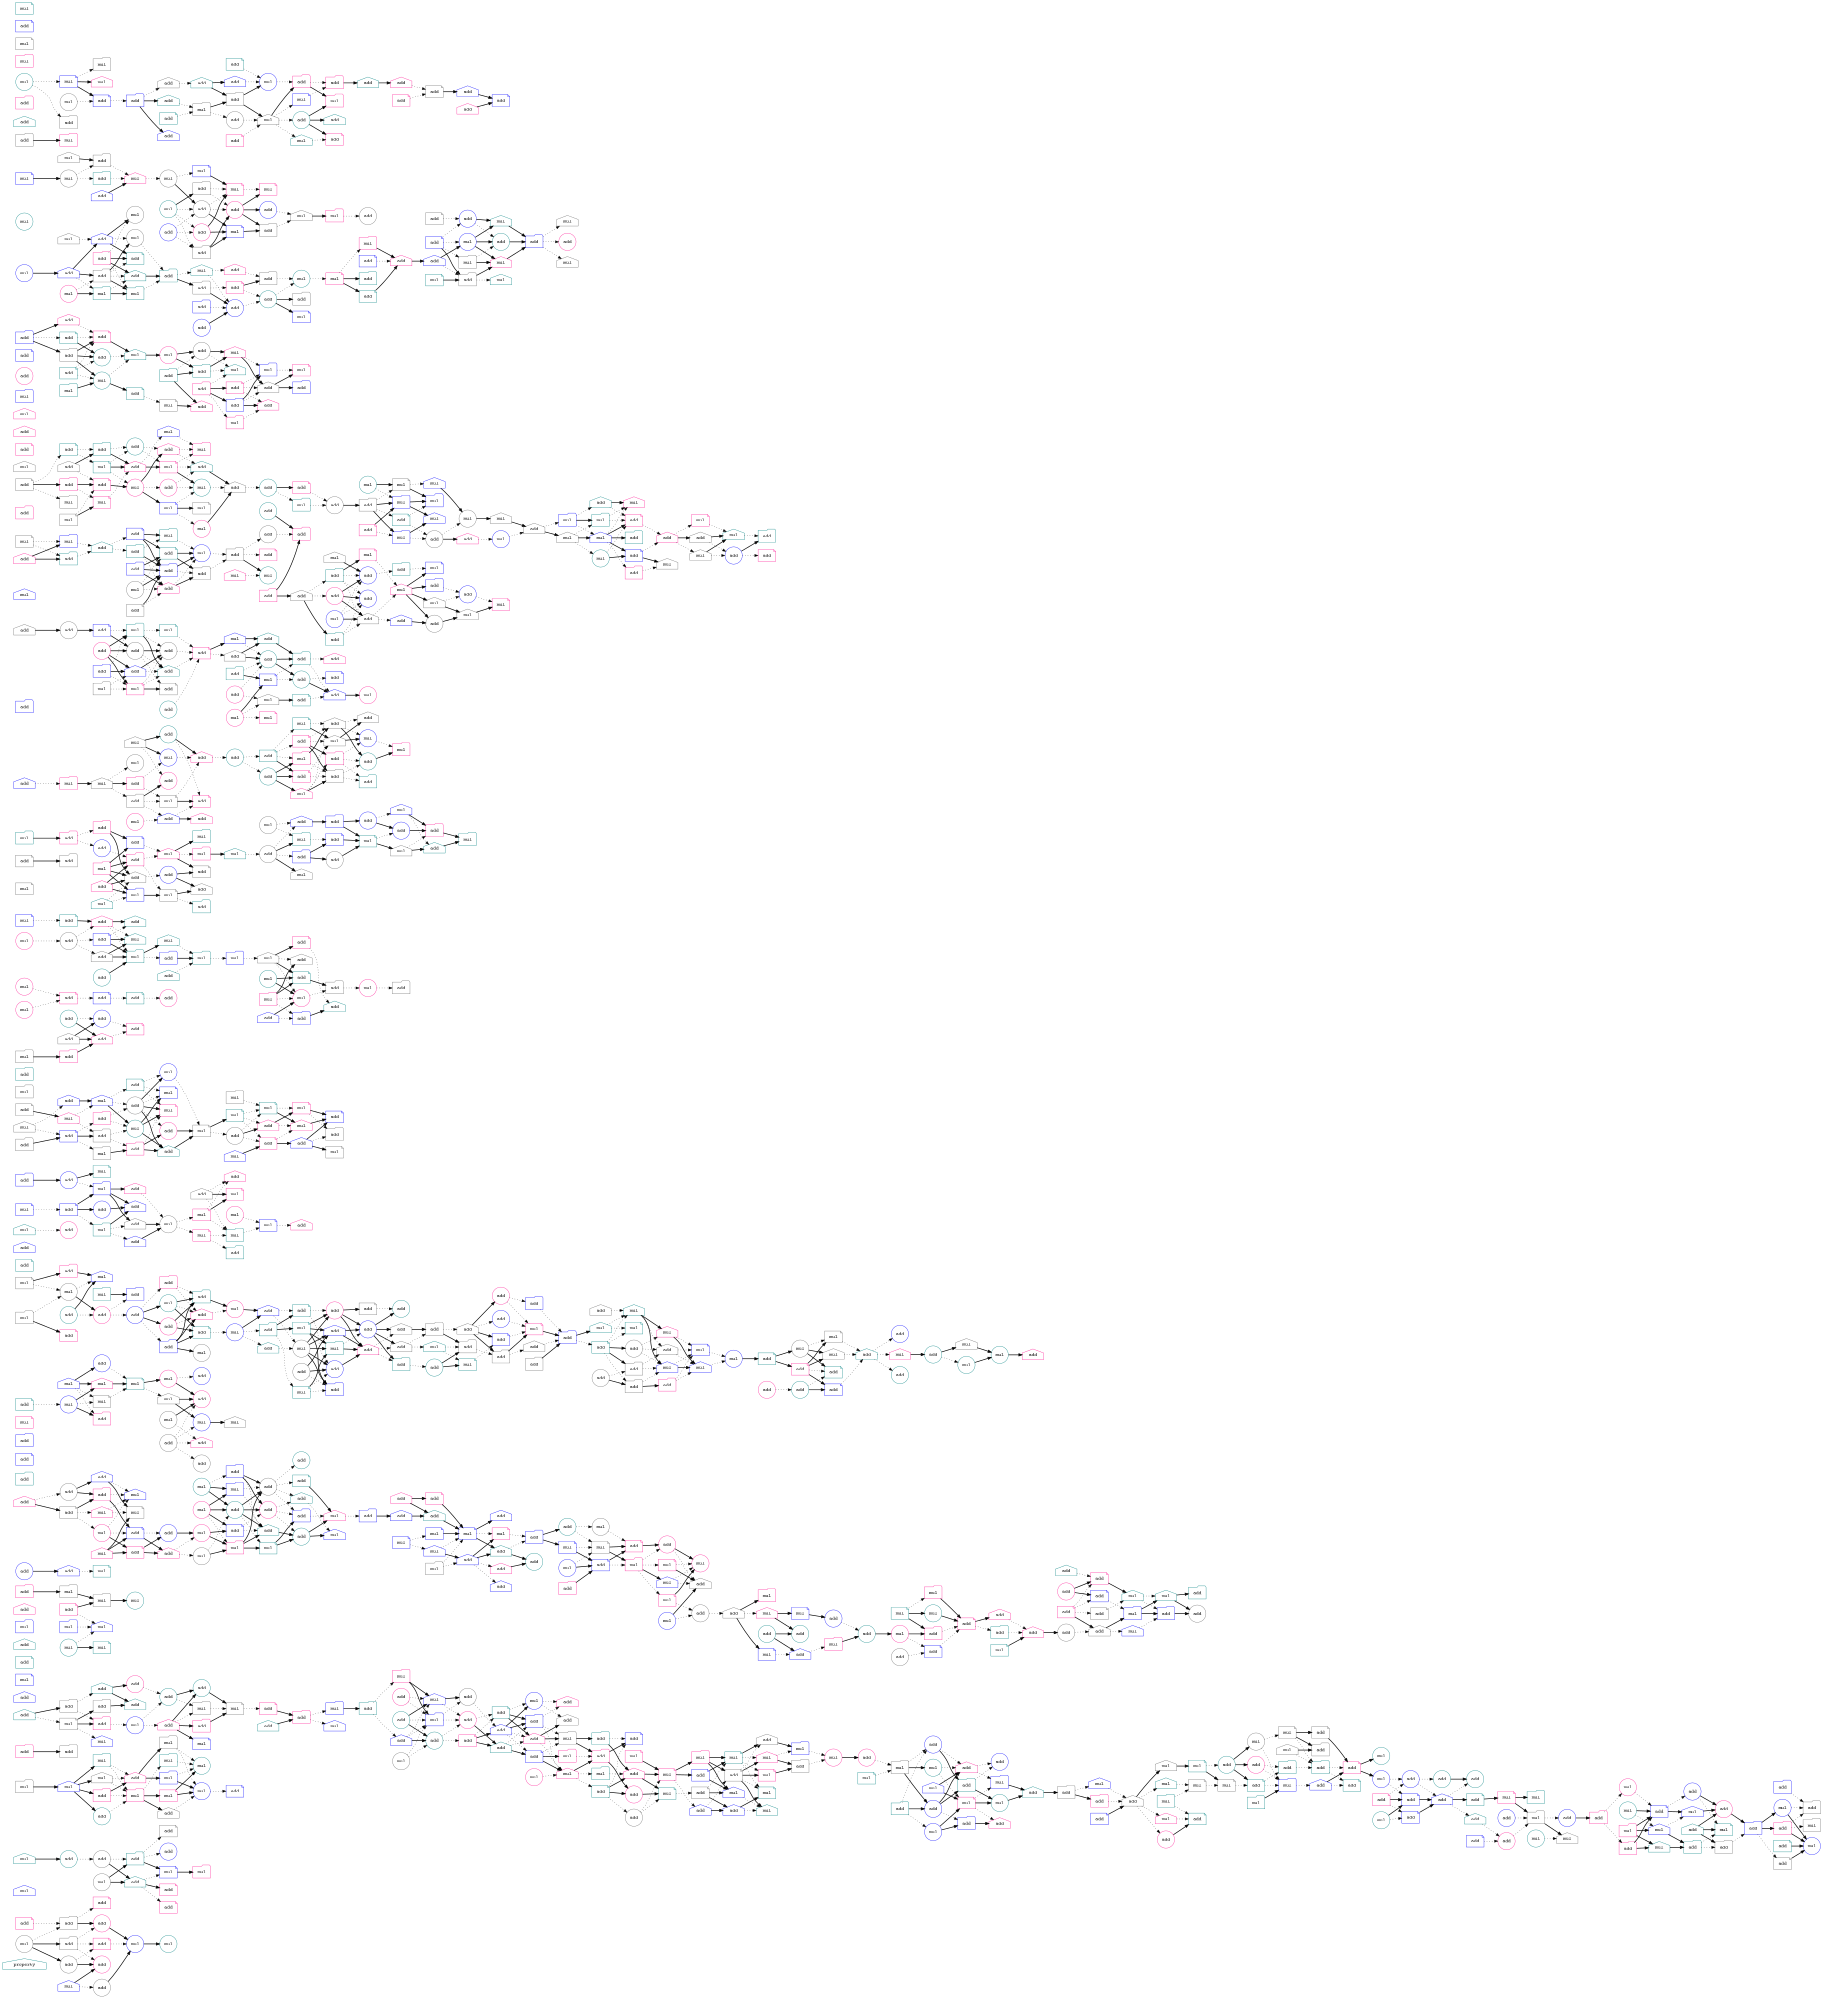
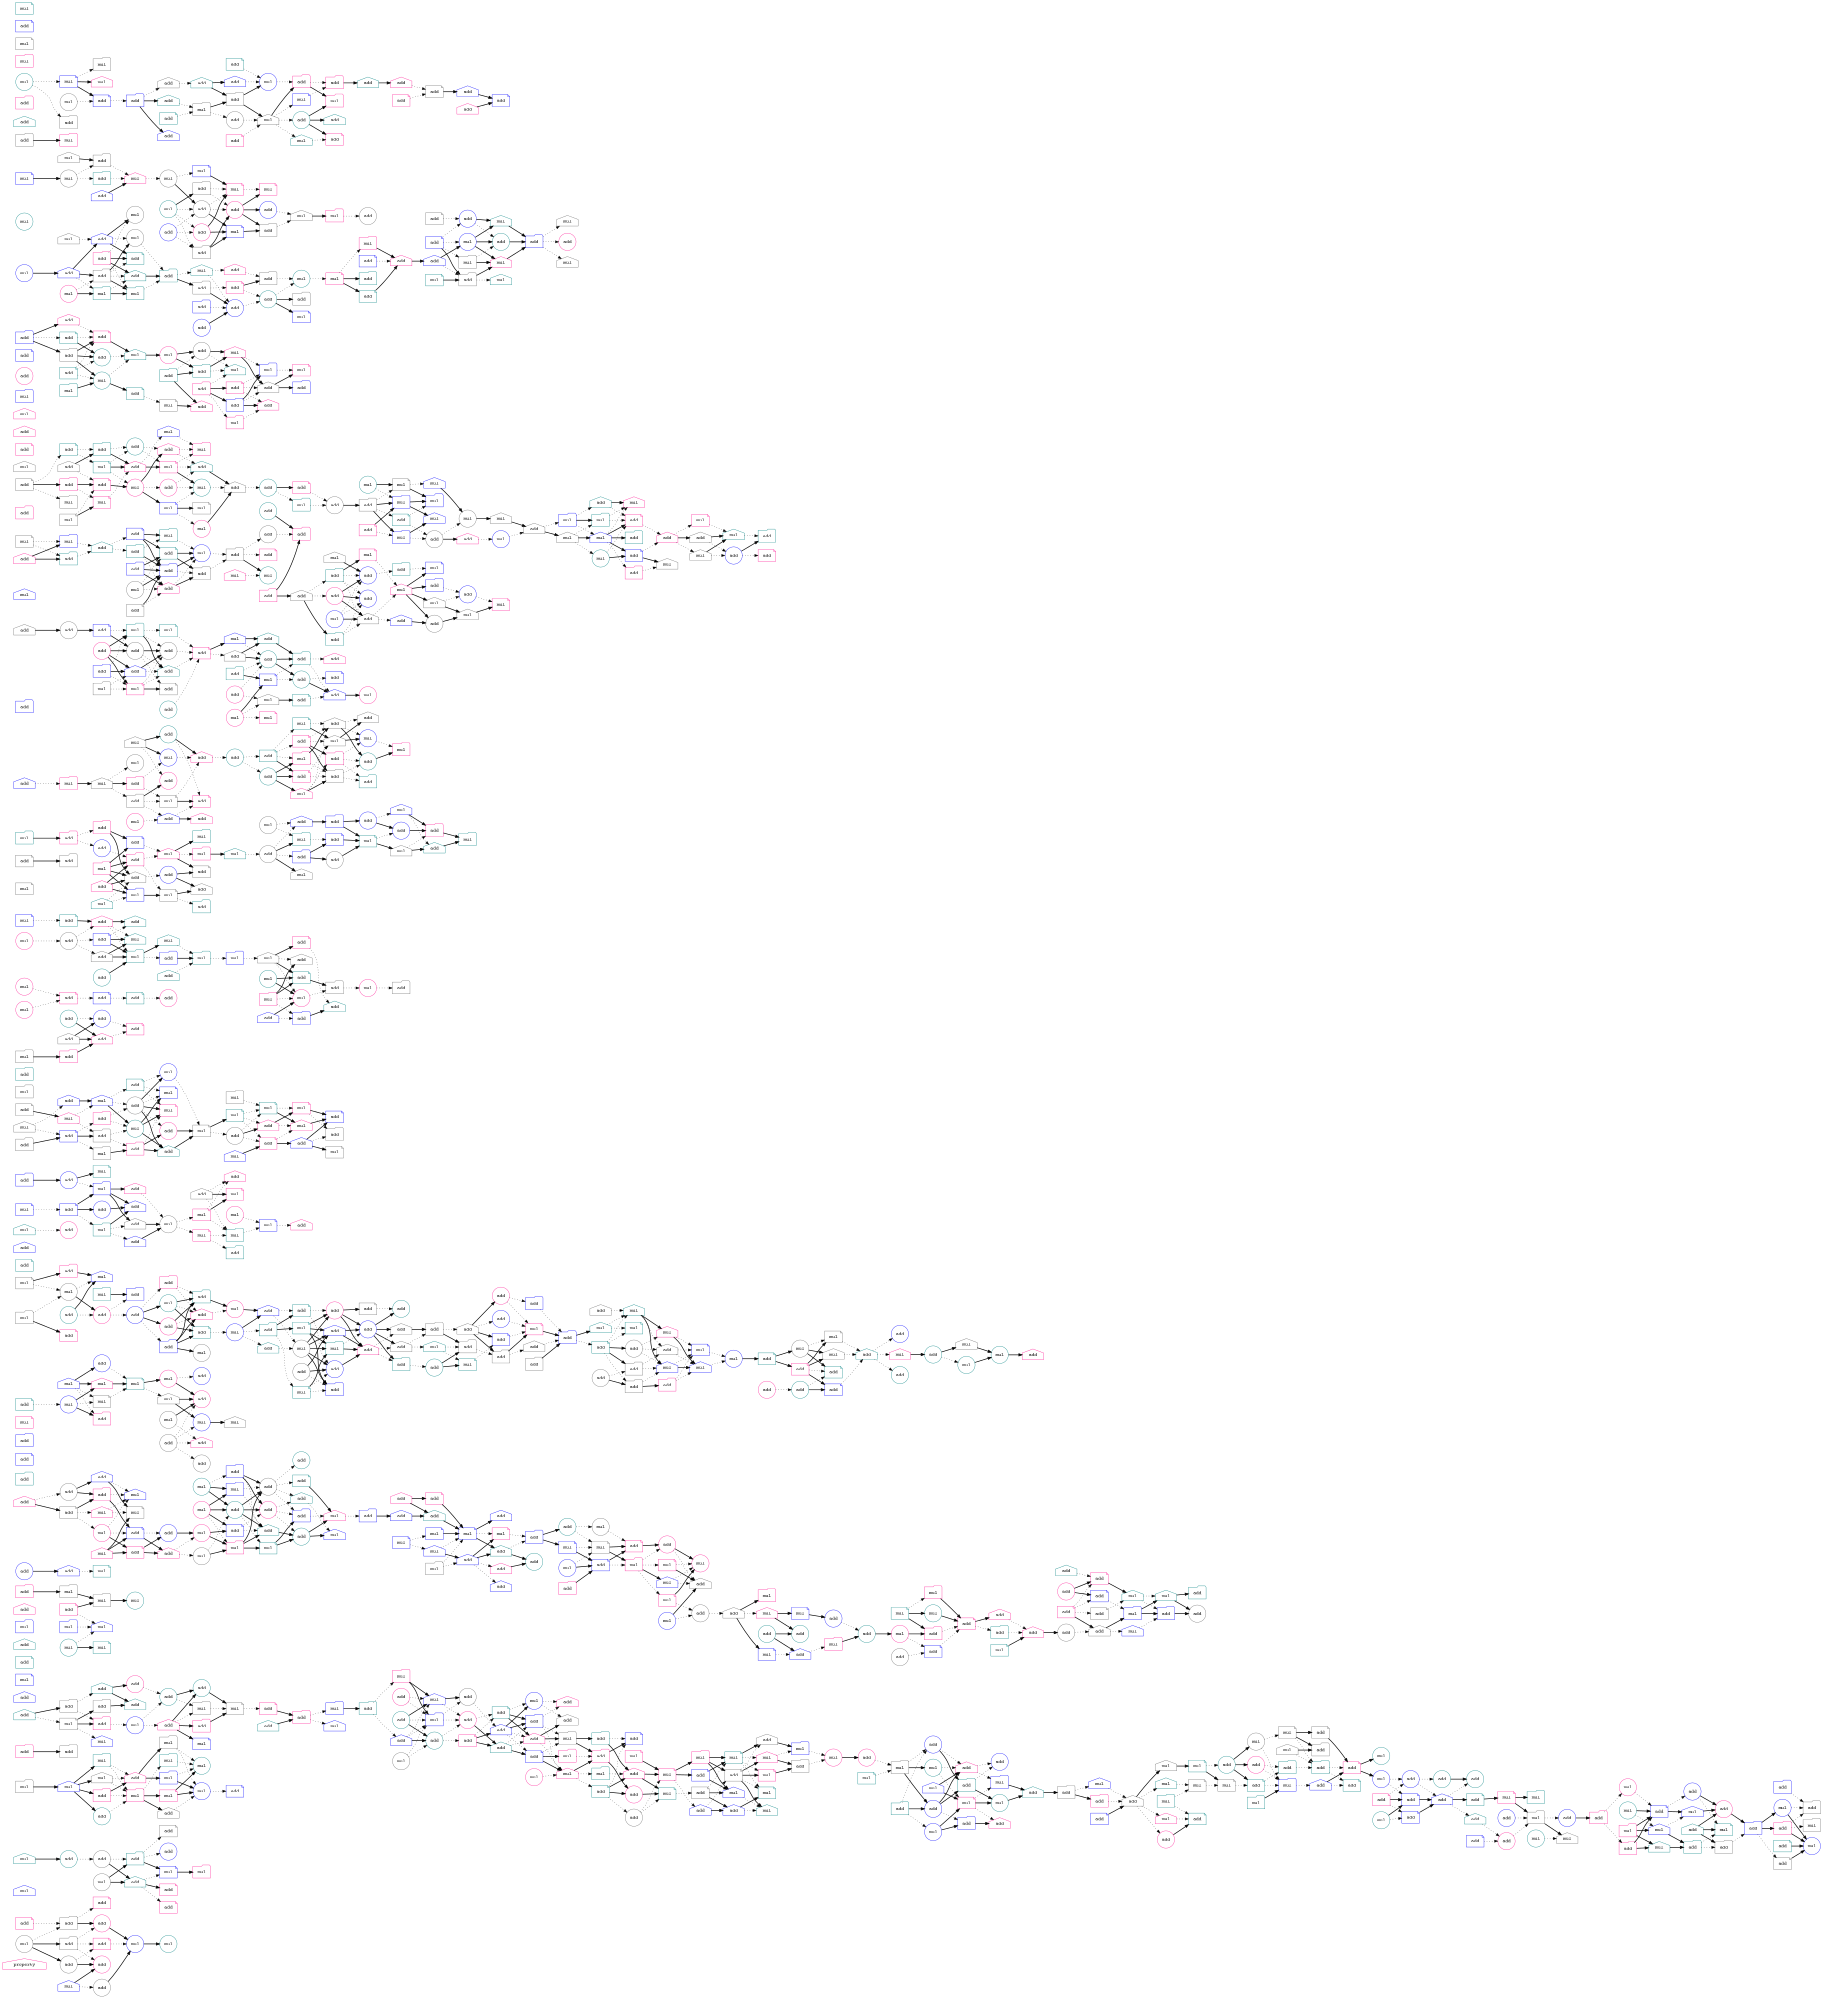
(24, 1965) -> (24, 1965)
